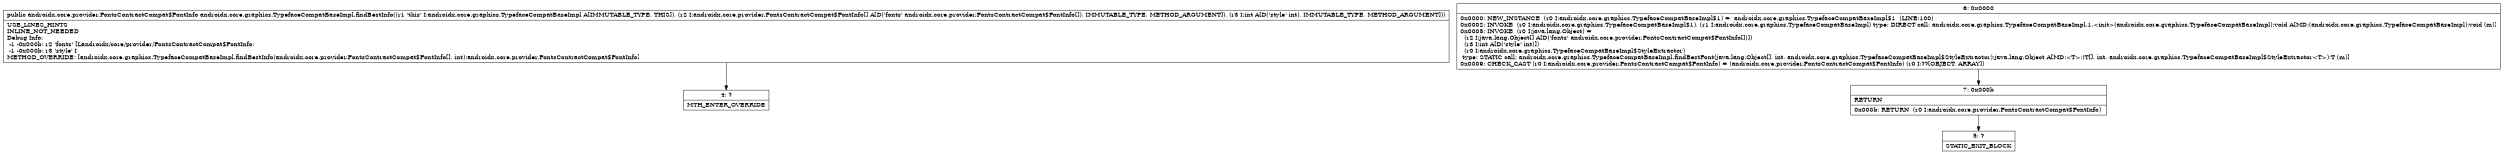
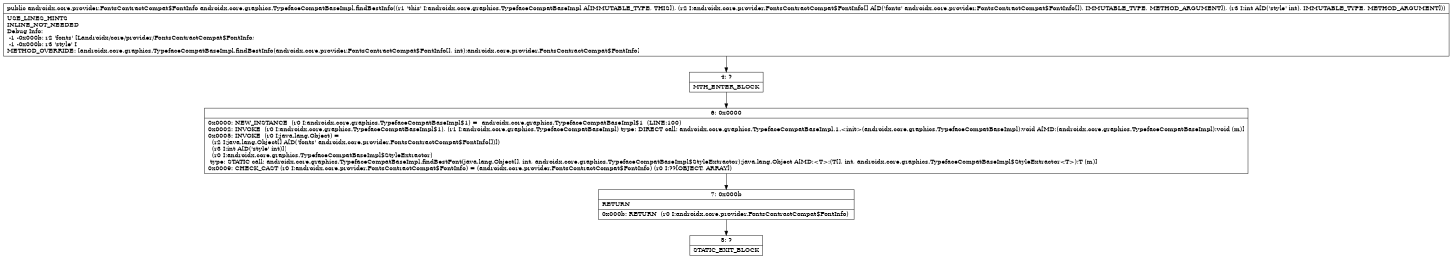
none -> (726, 98)
(726, 105) -> (726, 87)
